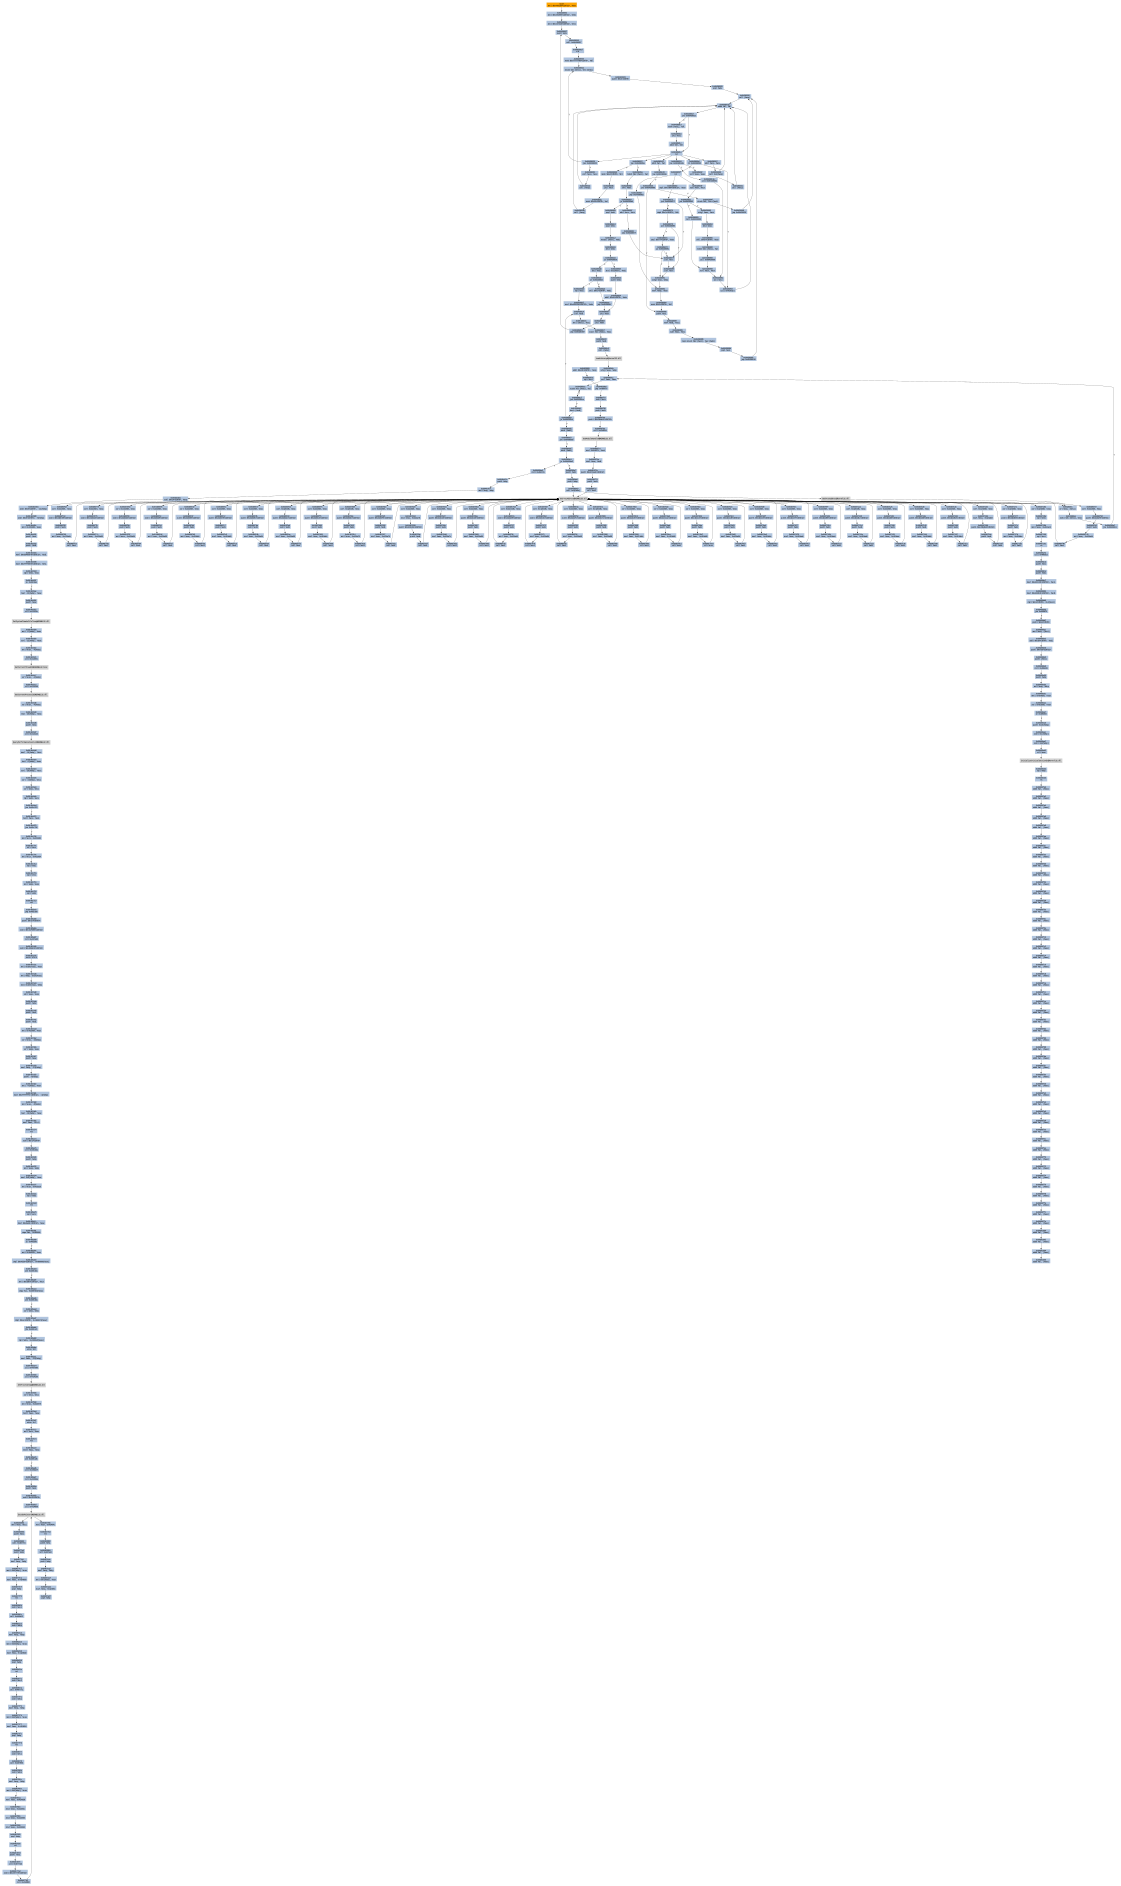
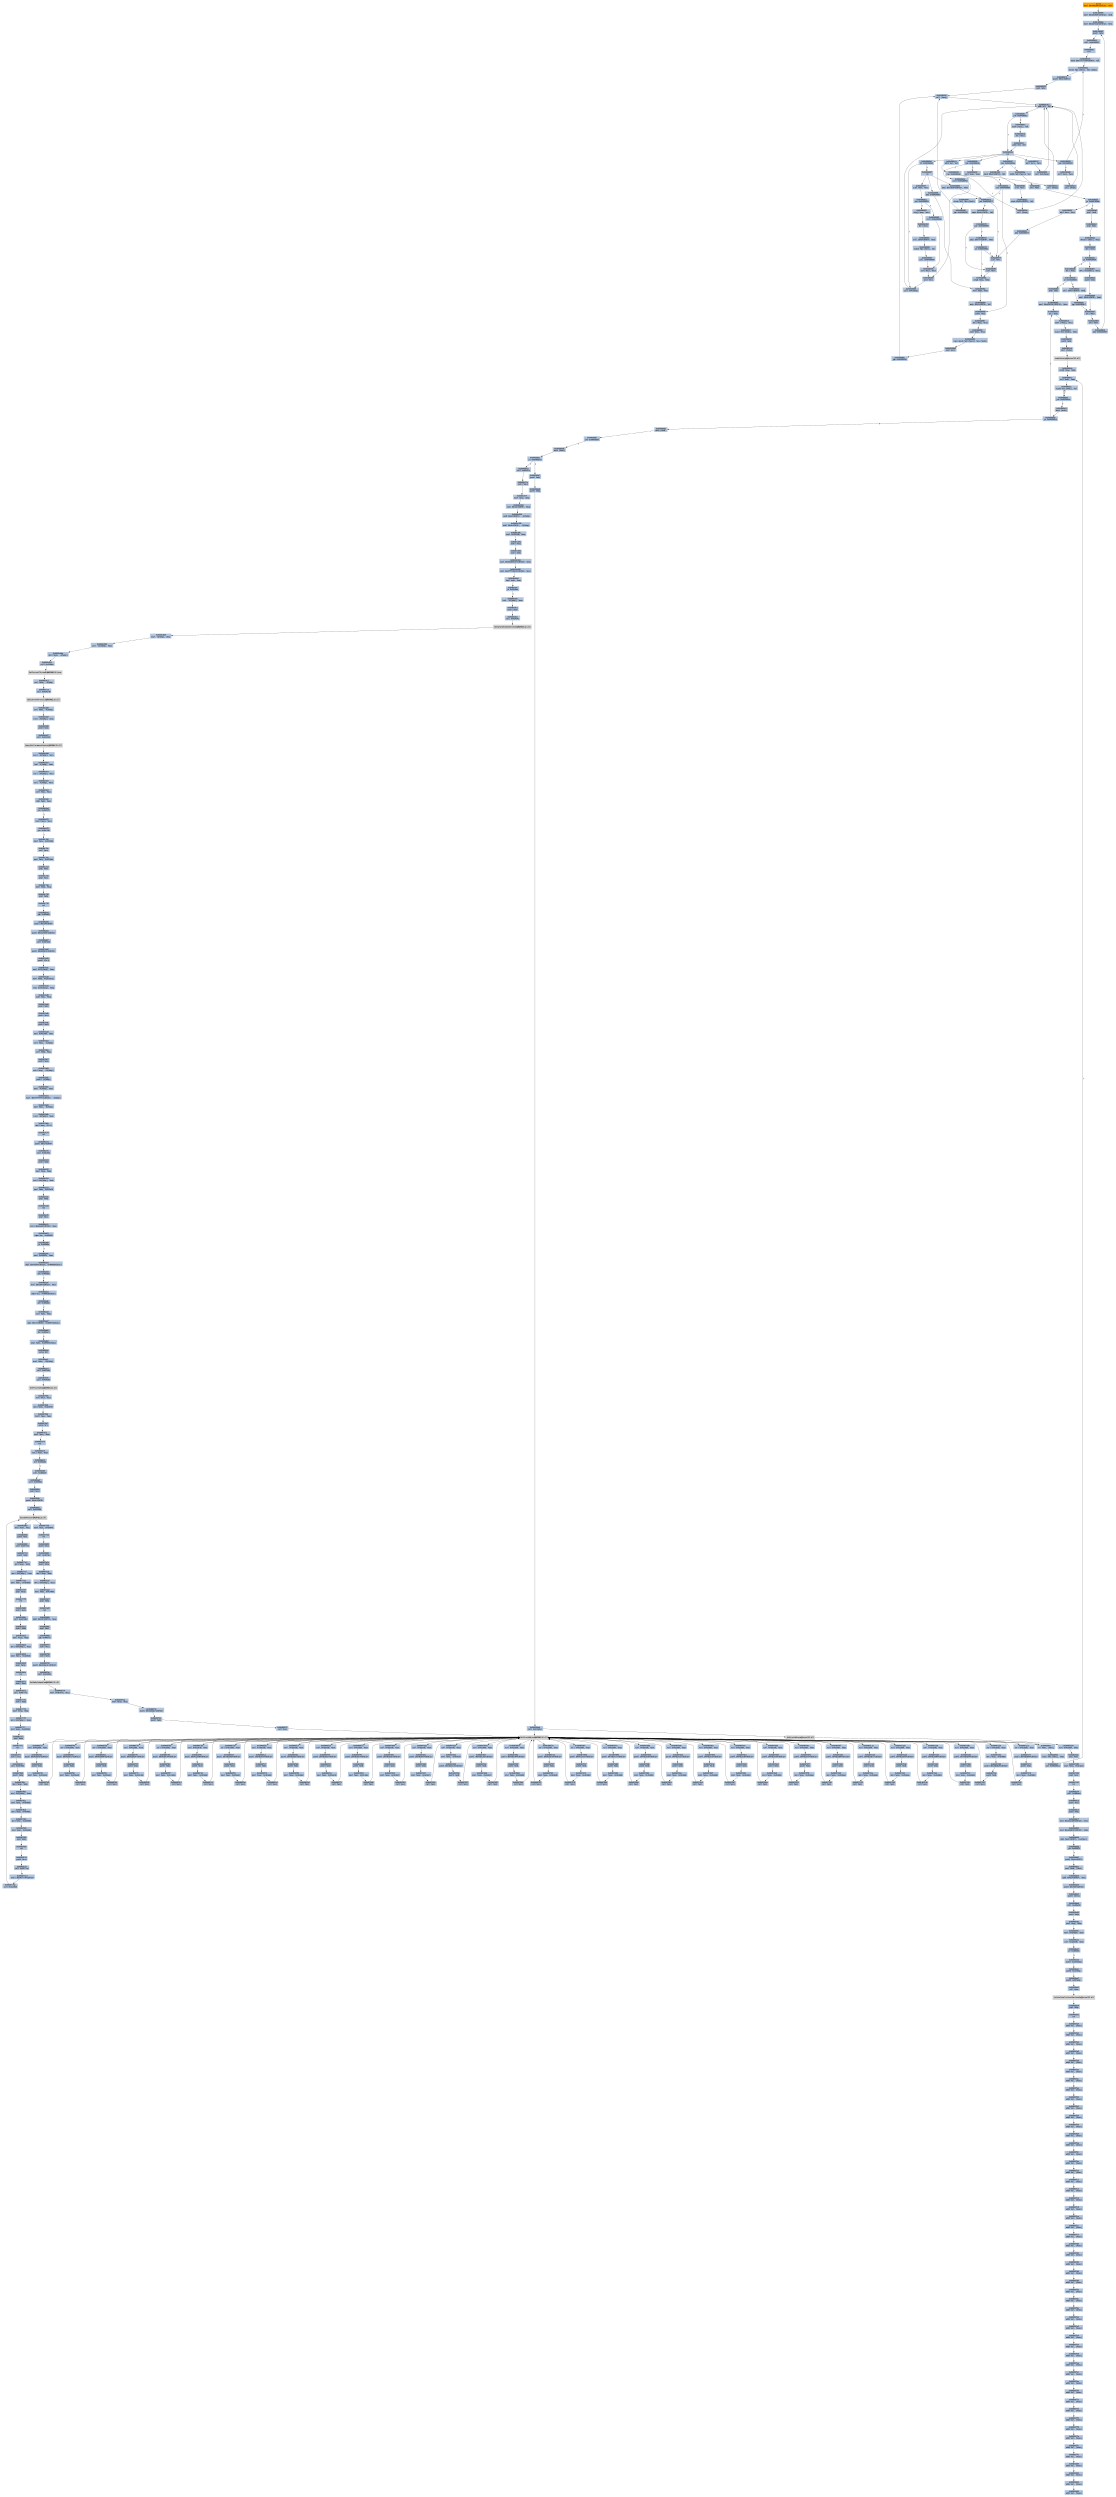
none -> (988, 193)
none -> (45, 1609)
